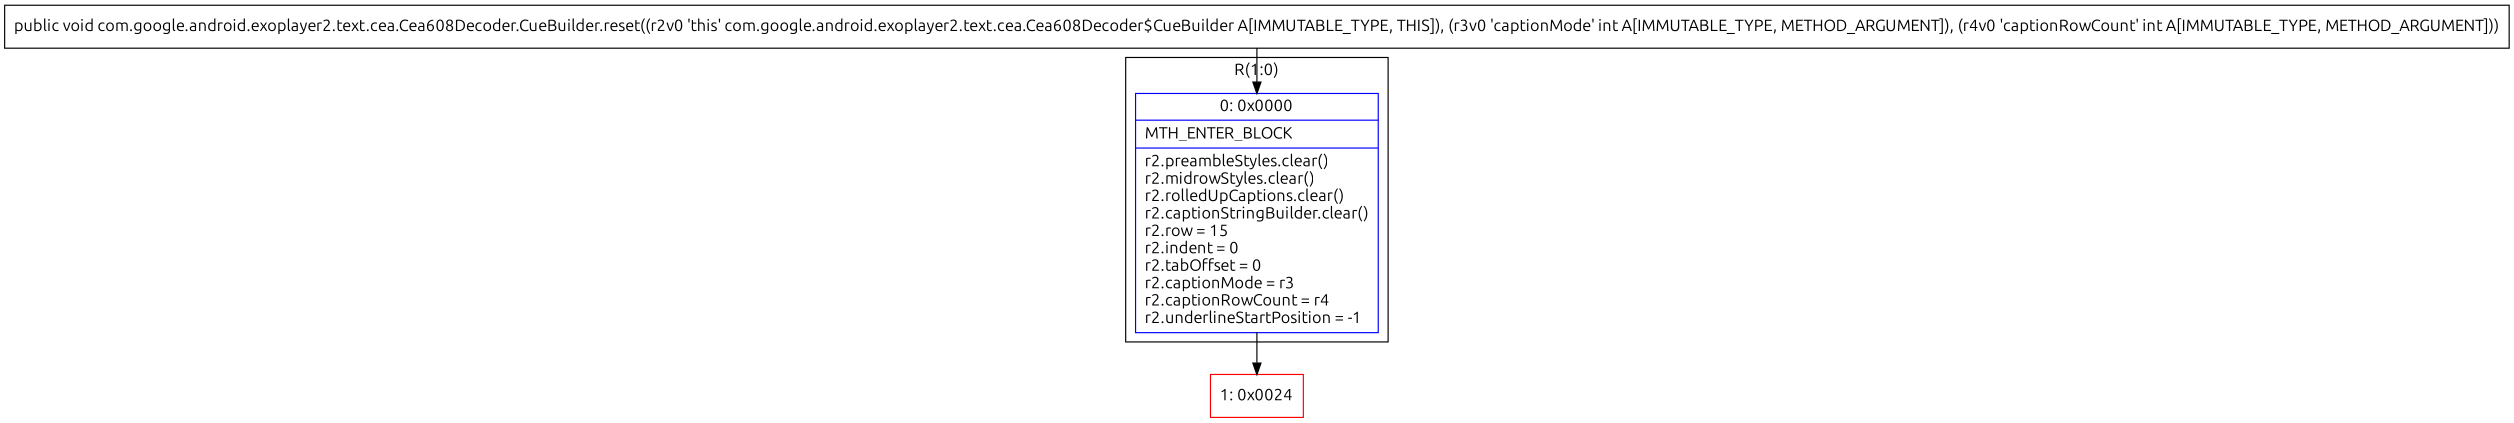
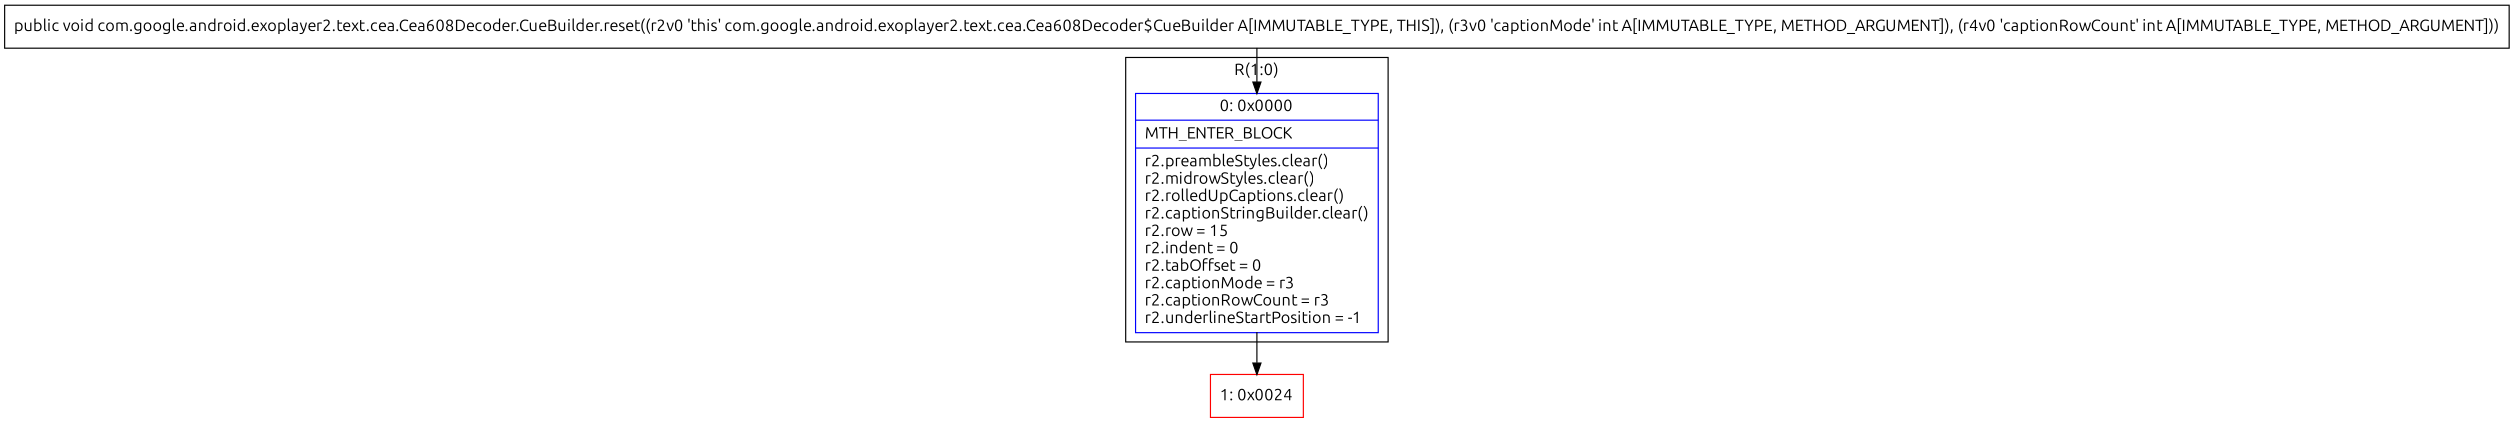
(1238, 301) -> (1238, 301)
